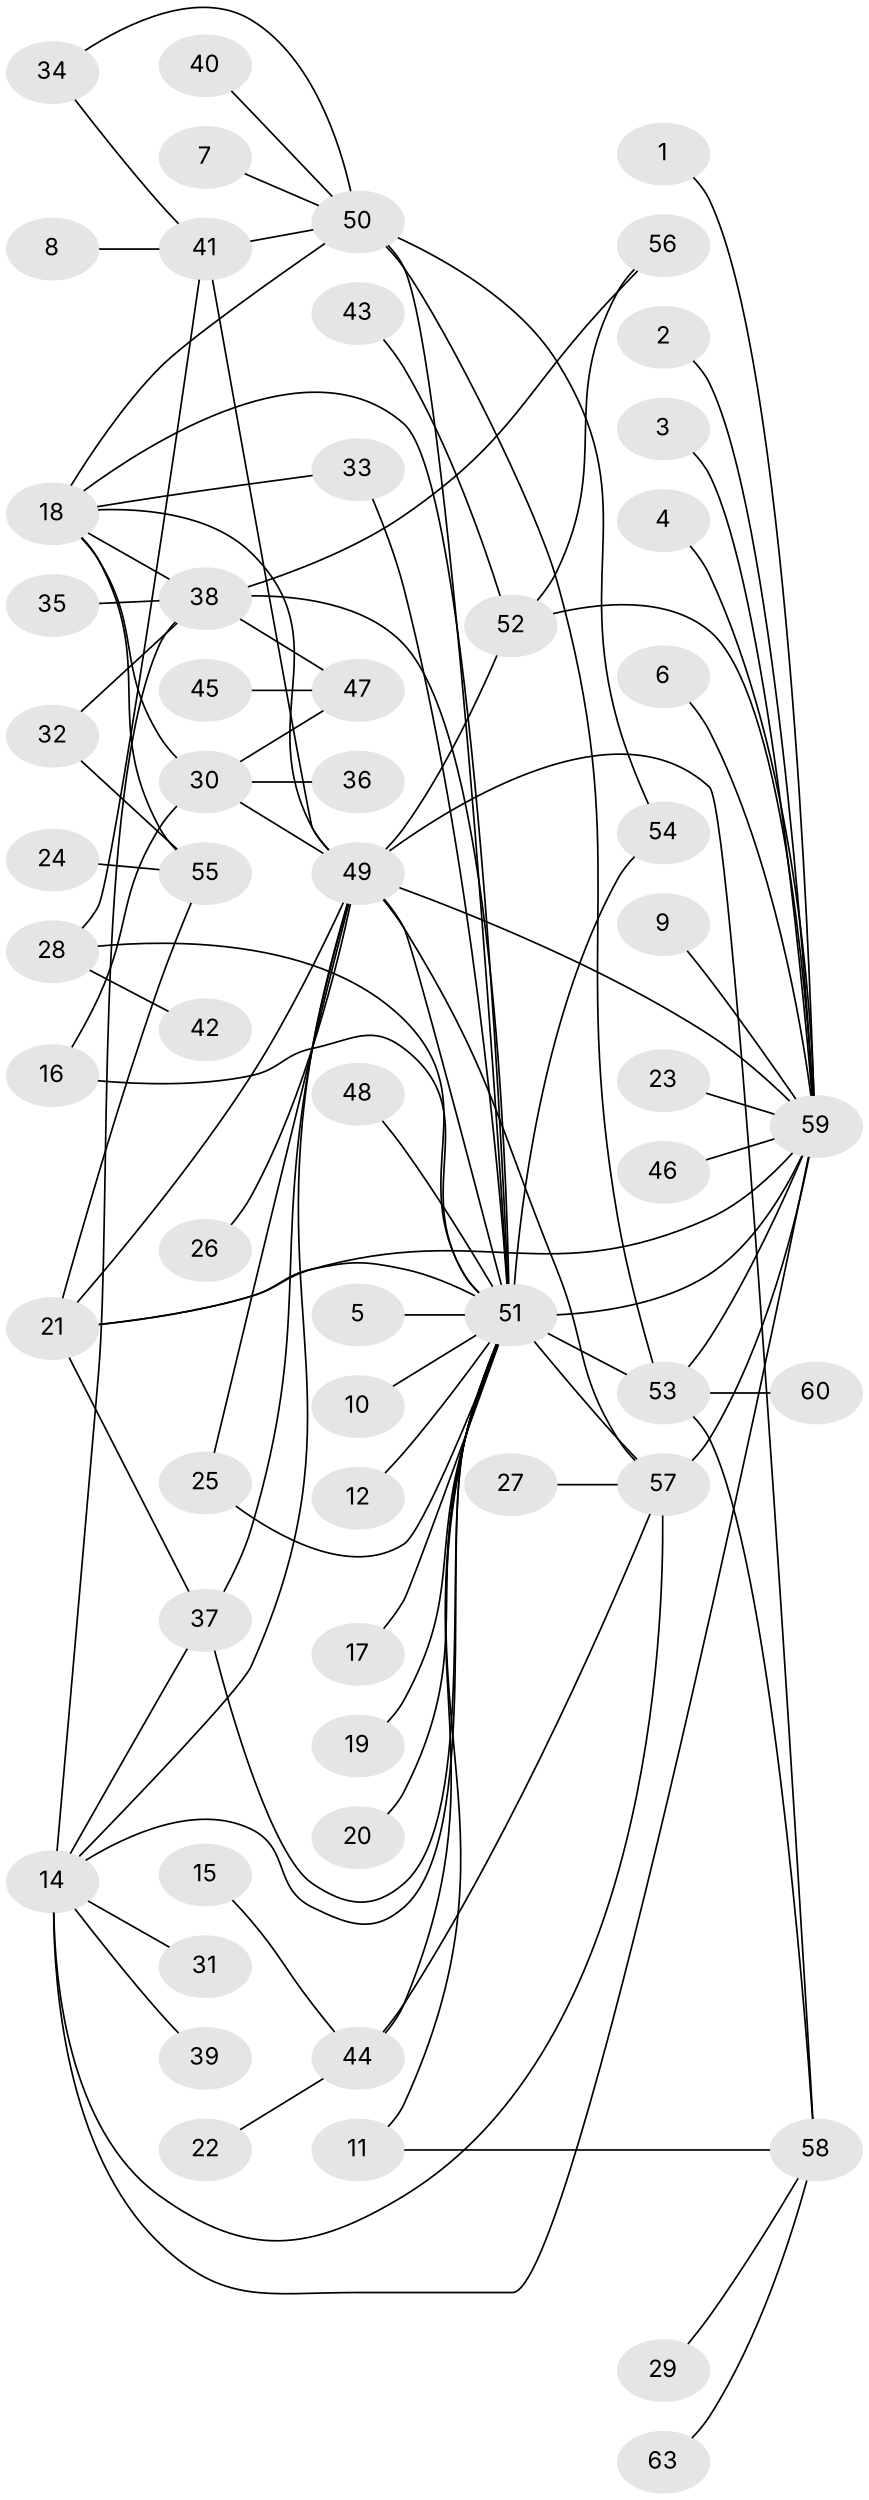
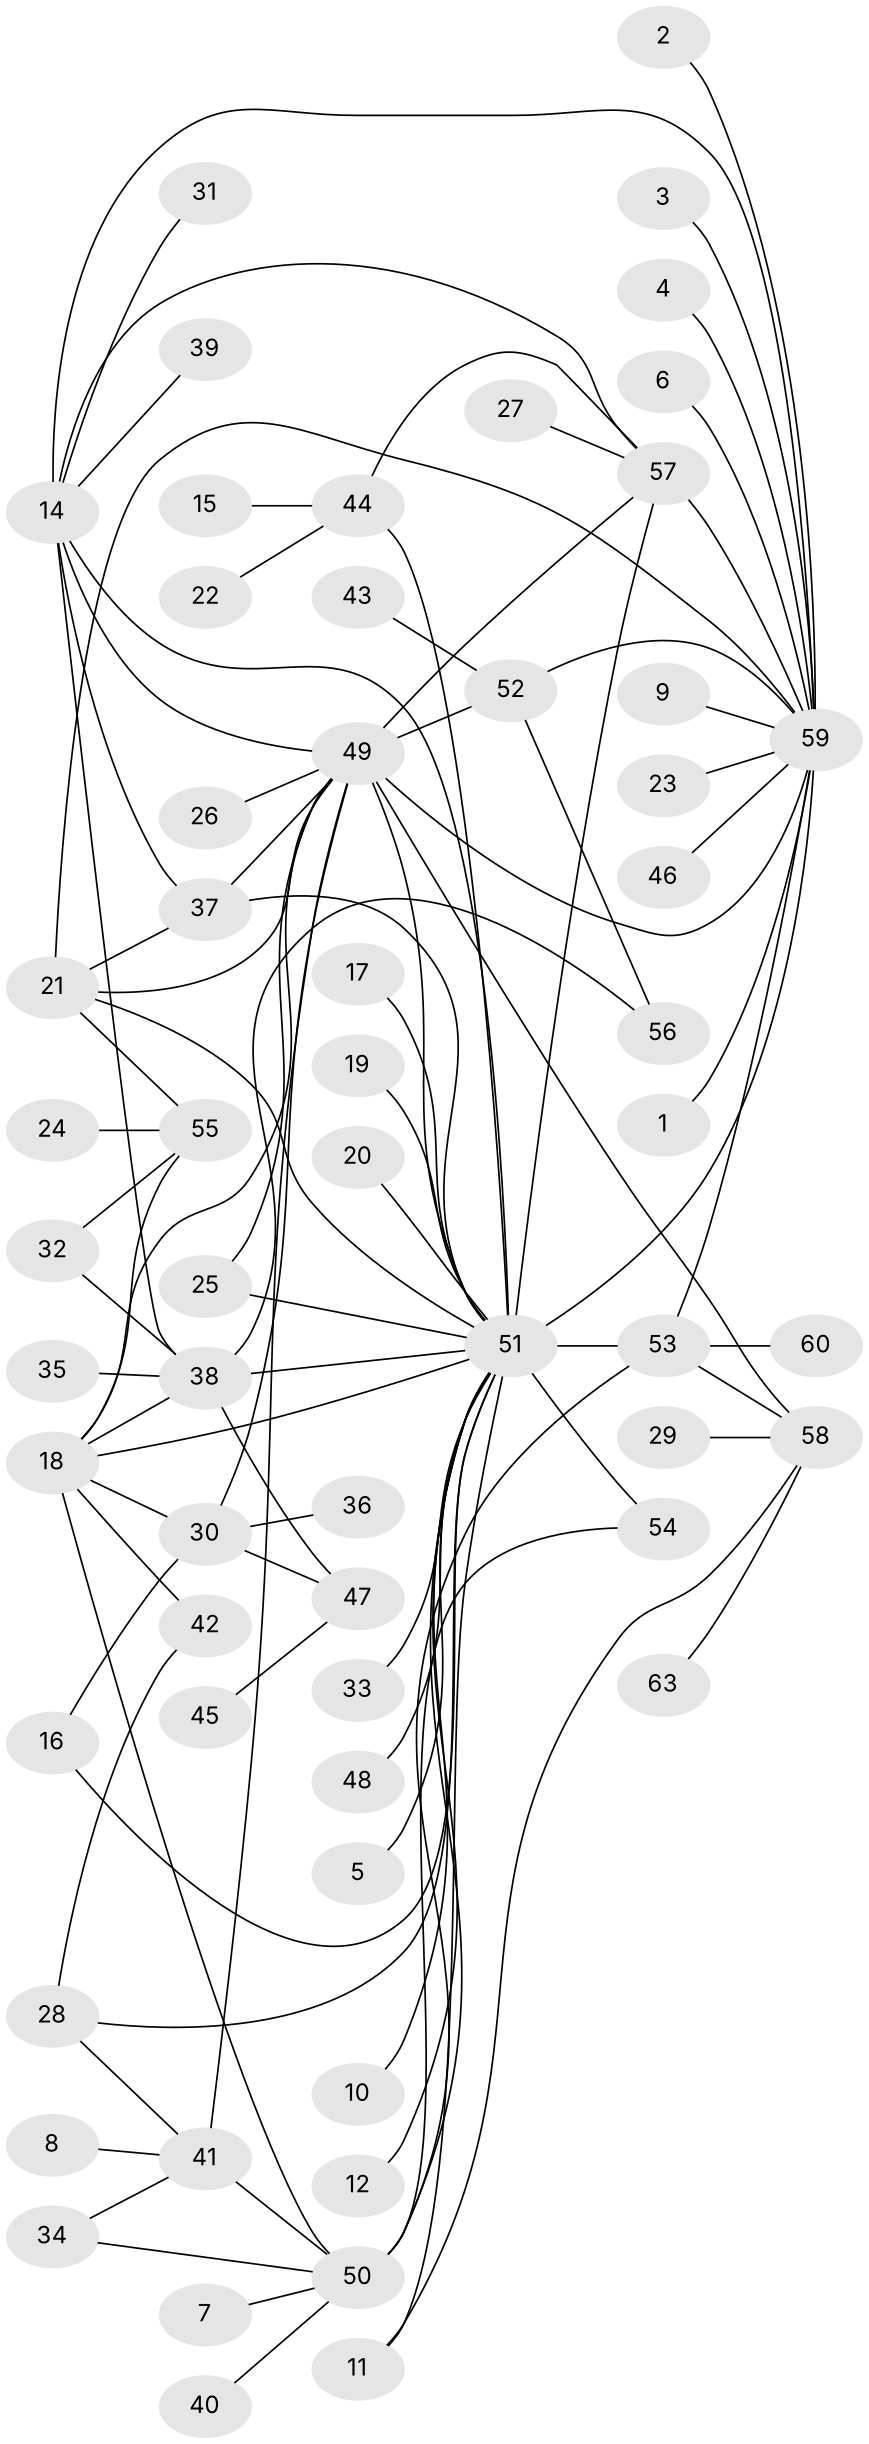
(205, 490) -> (128, 1545)
